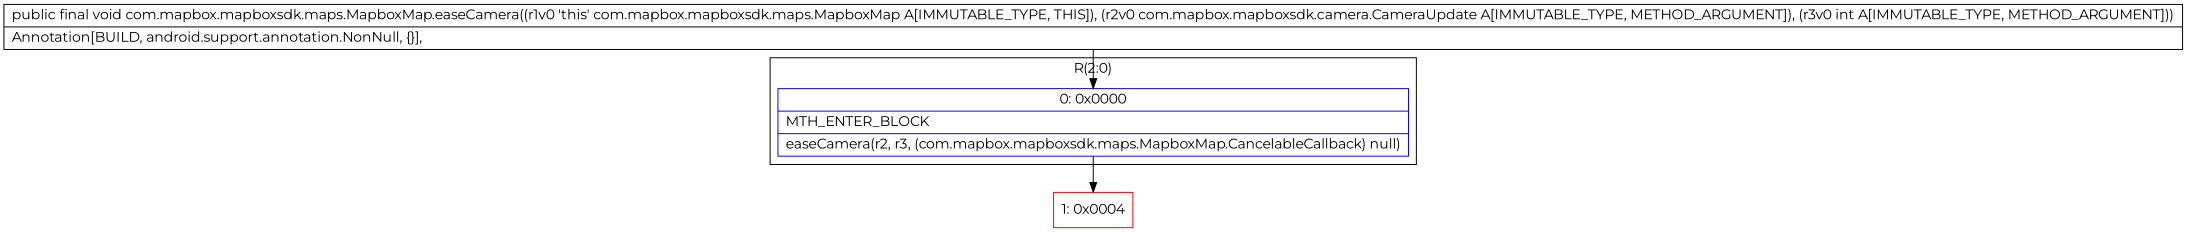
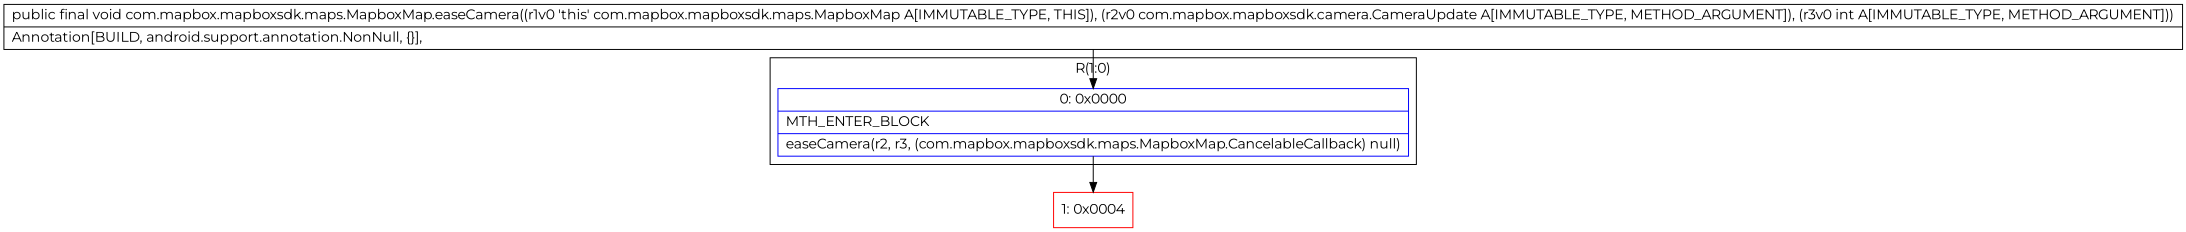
(1093, 69) -> (1093, 69)
